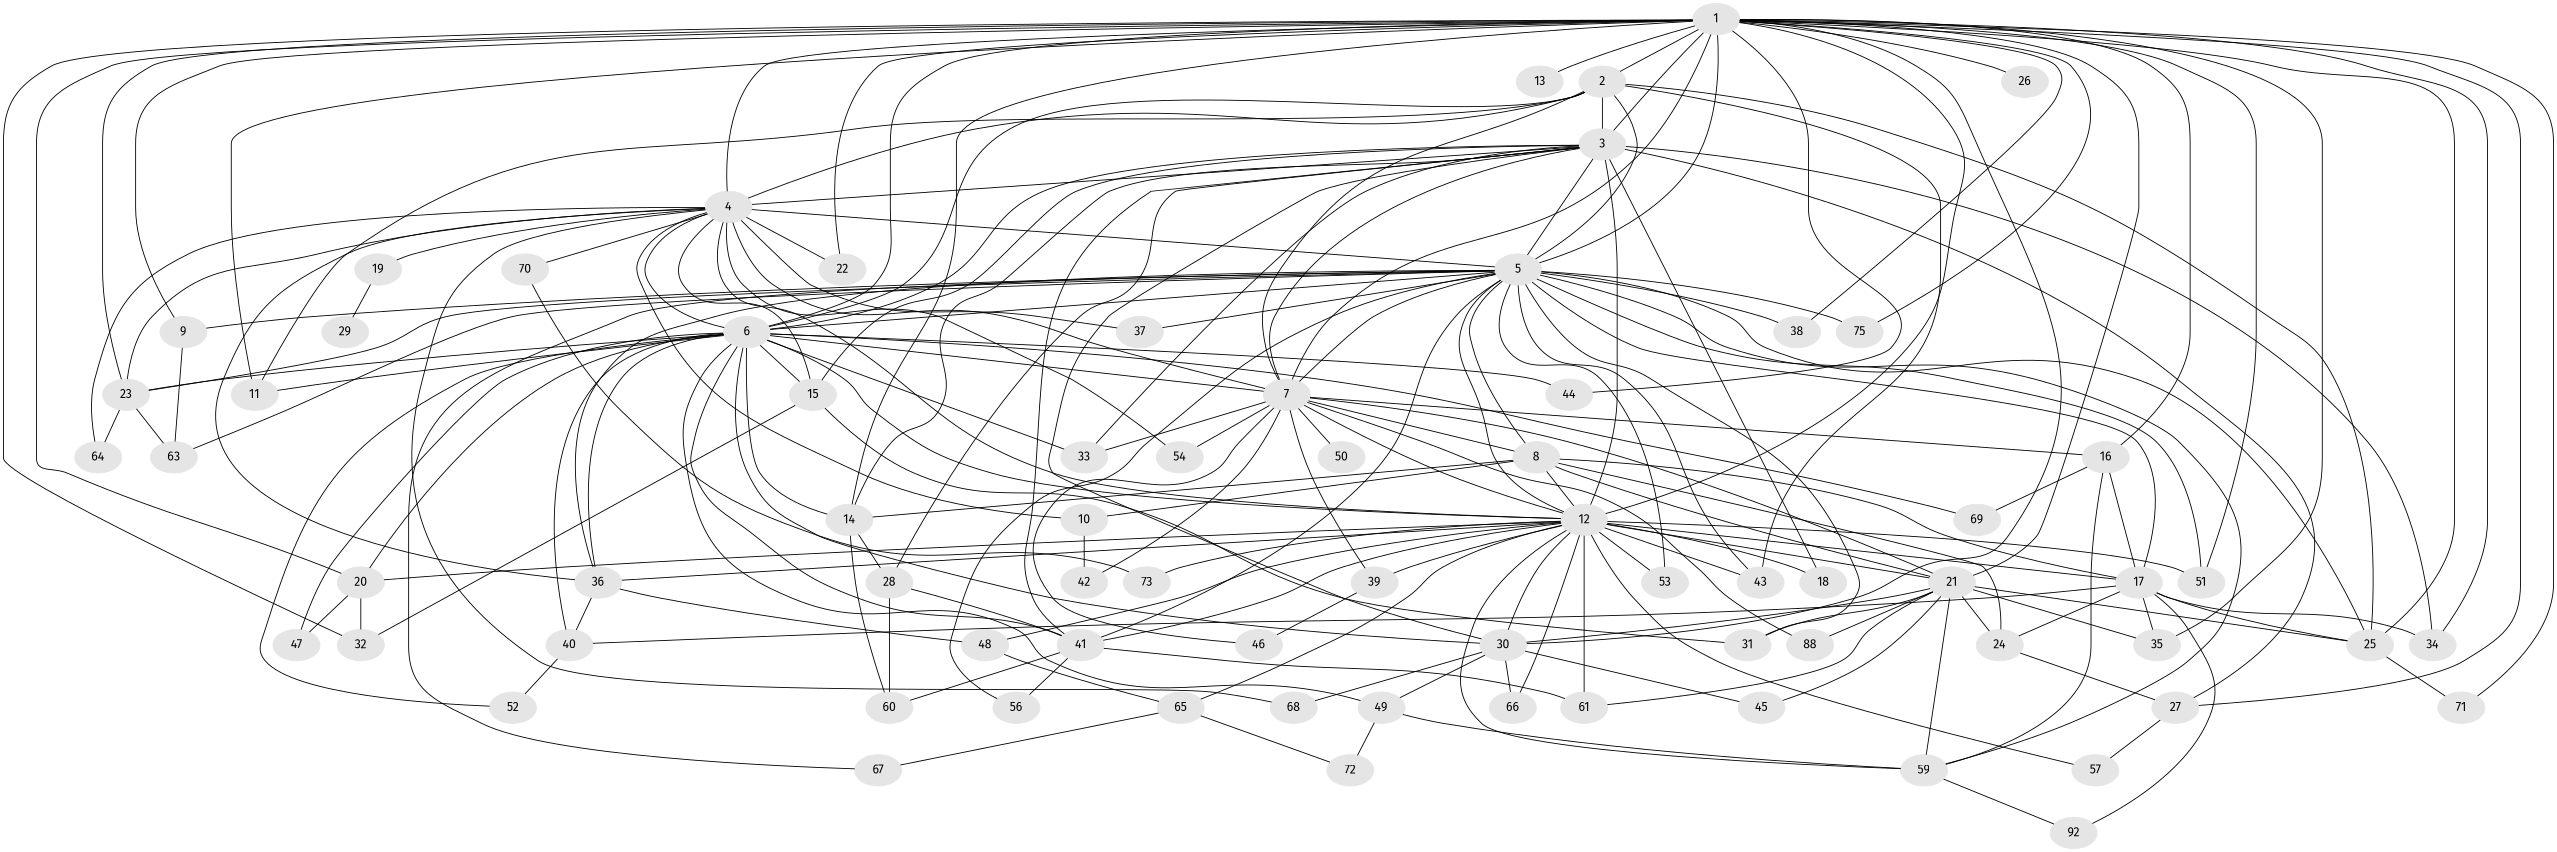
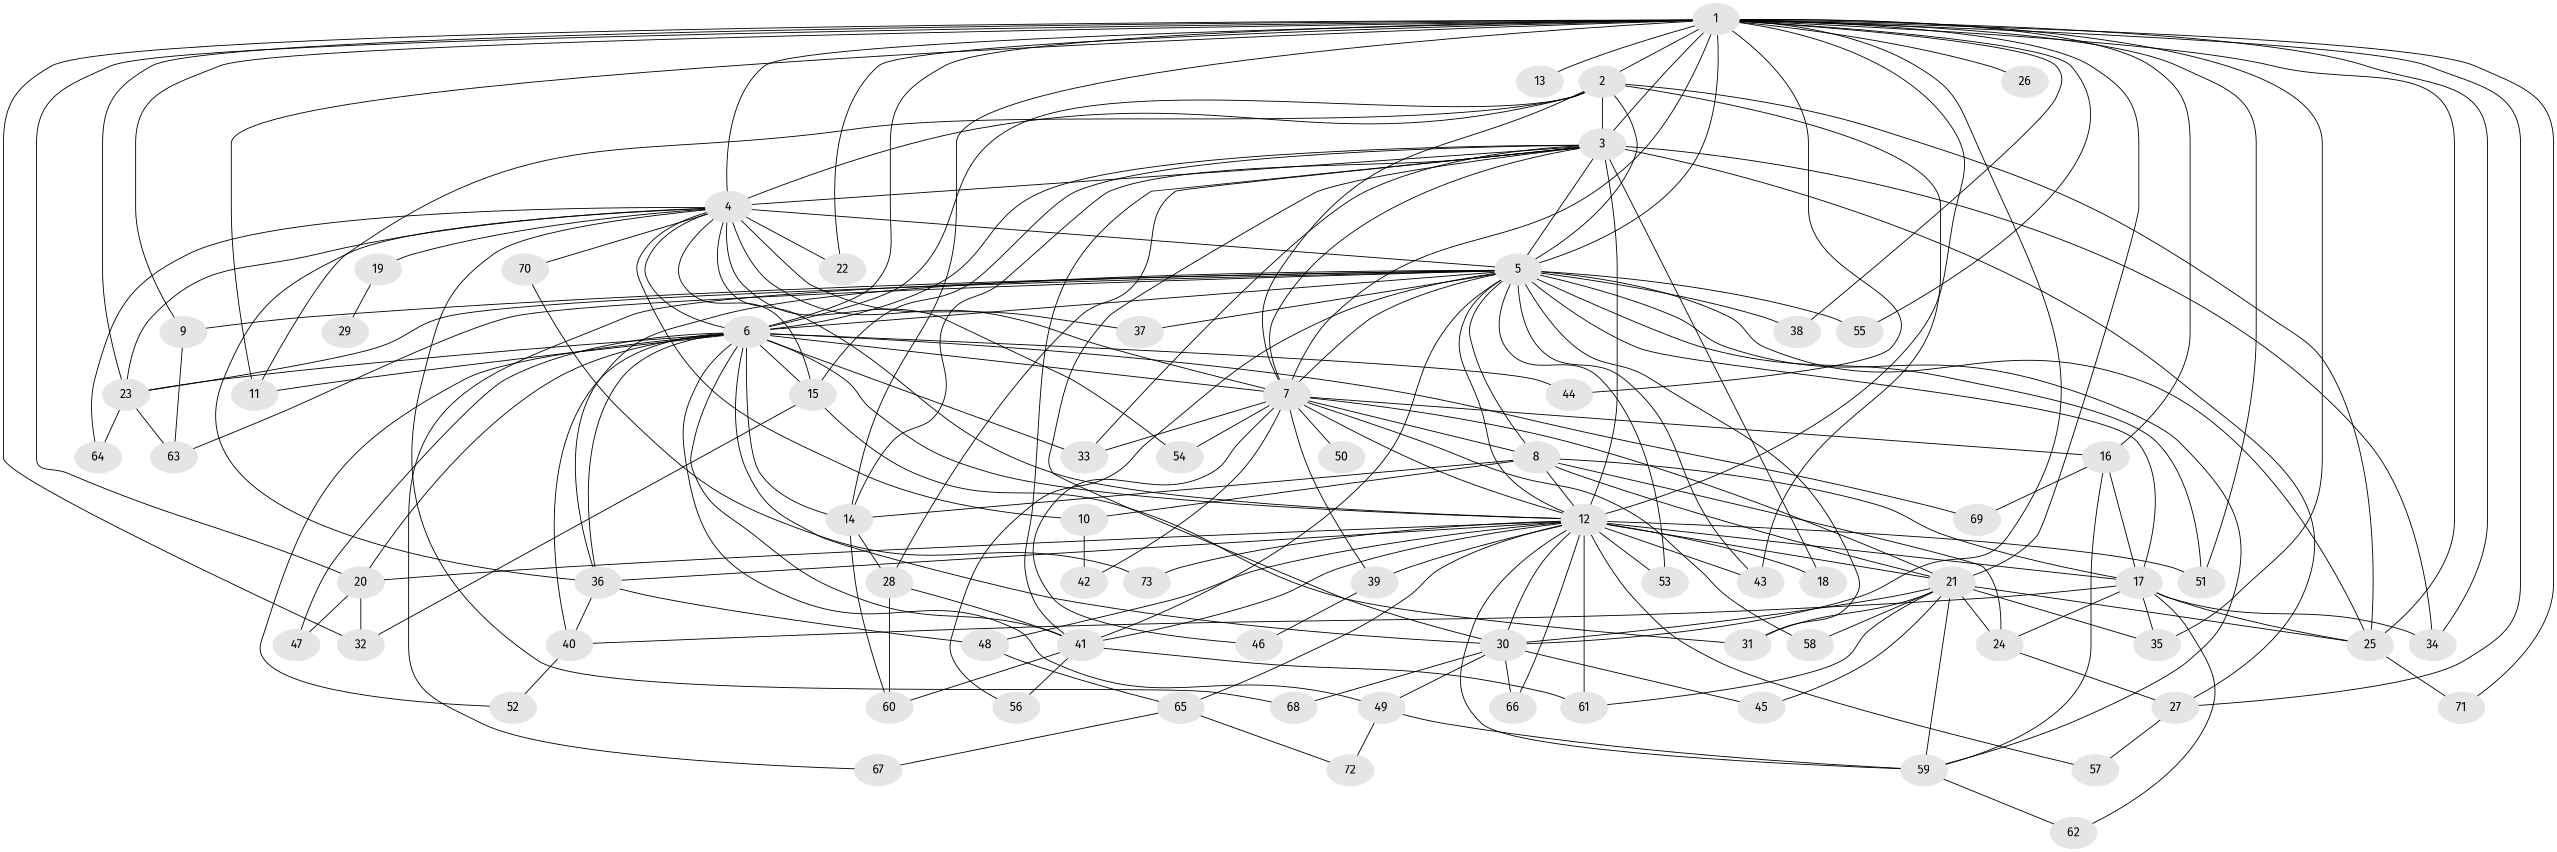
(1860, 332) -> (1860, 332)
(1810, 645) -> (1810, 645)
(2074, 833) -> (2074, 833)
